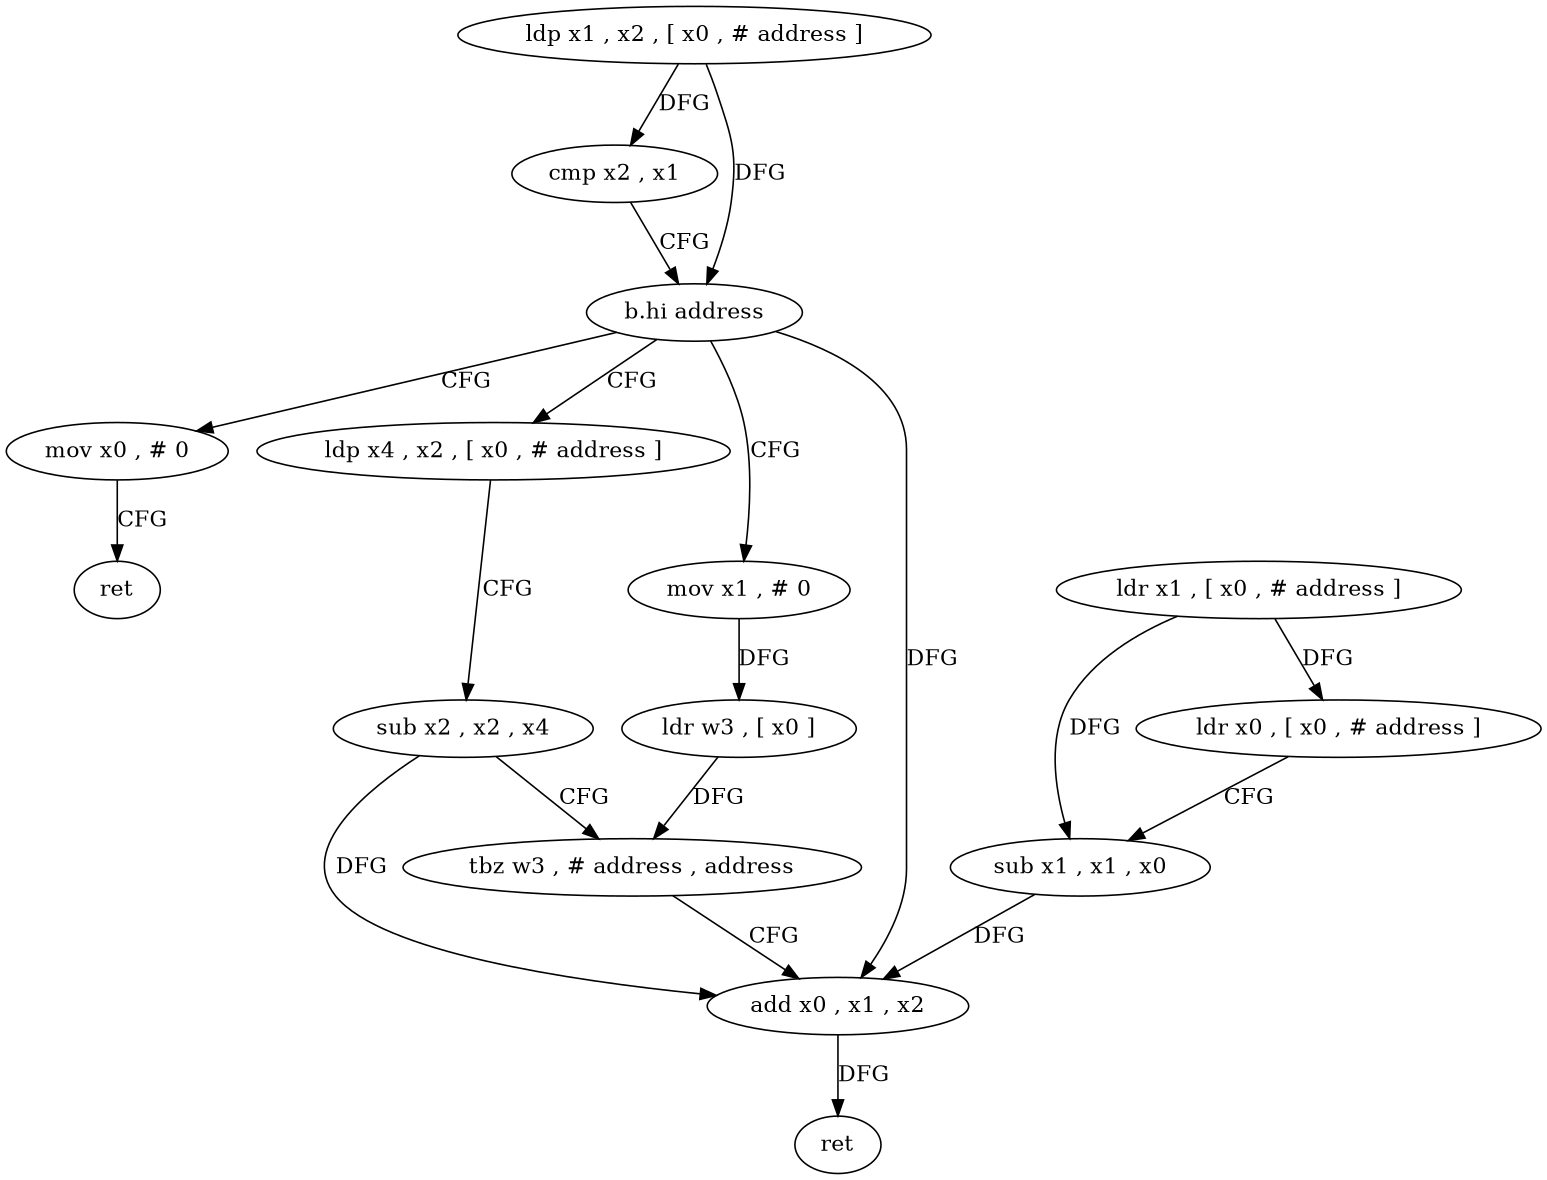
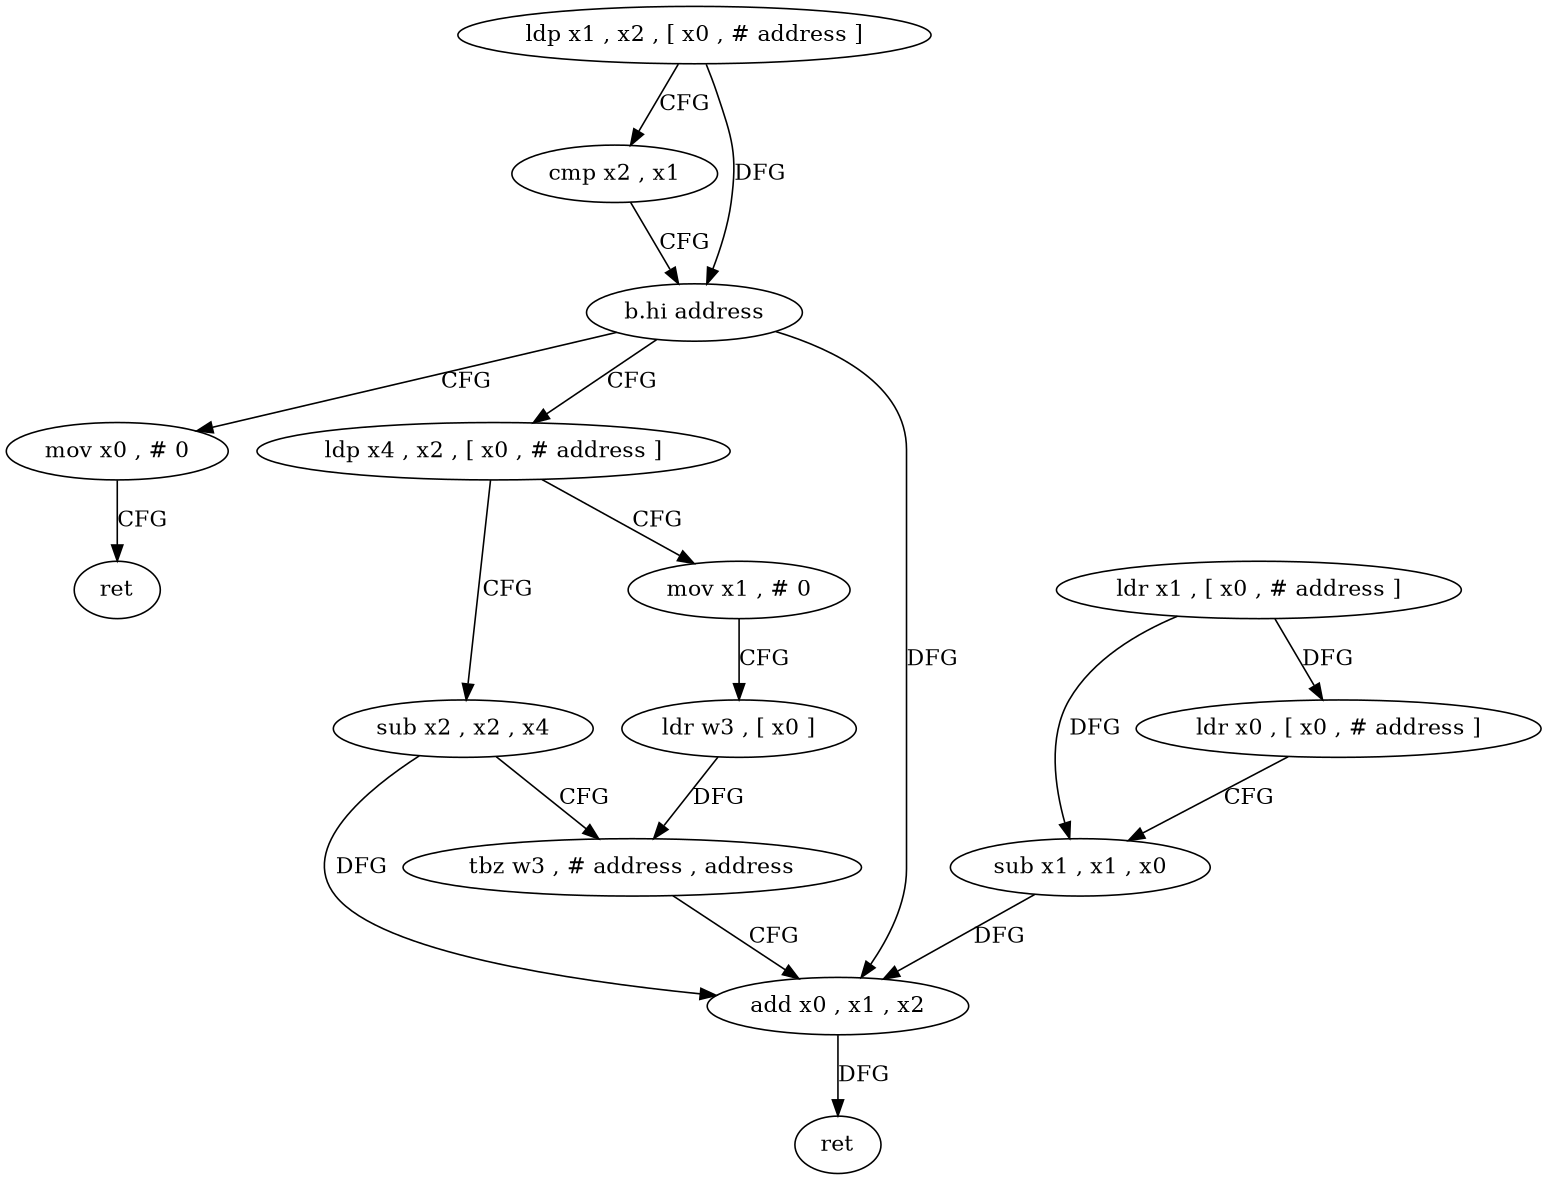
(685, 104) -> (685, 104)
(747, 440) -> (611, 518)
(765, 659) -> (765, 659)
